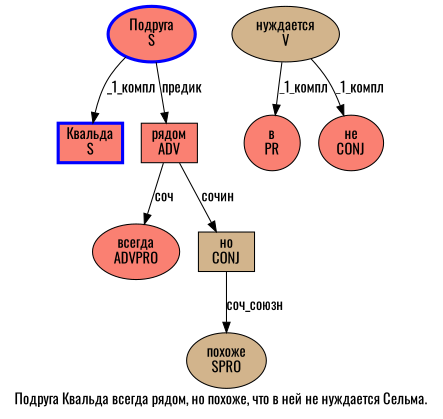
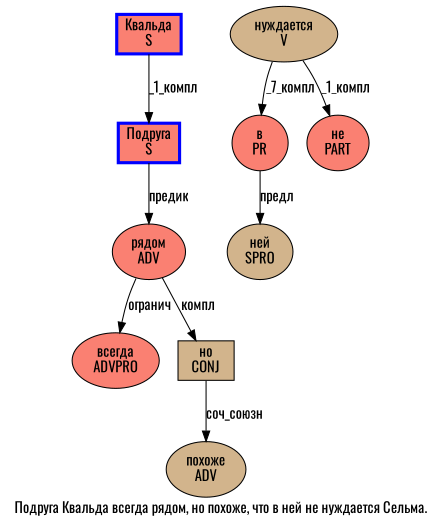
(152, 34) -> (149, 143)
(106, 82) -> (149, 83)
(304, 89) -> (291, 89)
(169, 143) -> (149, 252)
(351, 143) -> (338, 143)
(165, 197) -> (150, 306)
(218, 197) -> (198, 306)
none -> (260, 252)
(226, 361) -> (206, 469)
